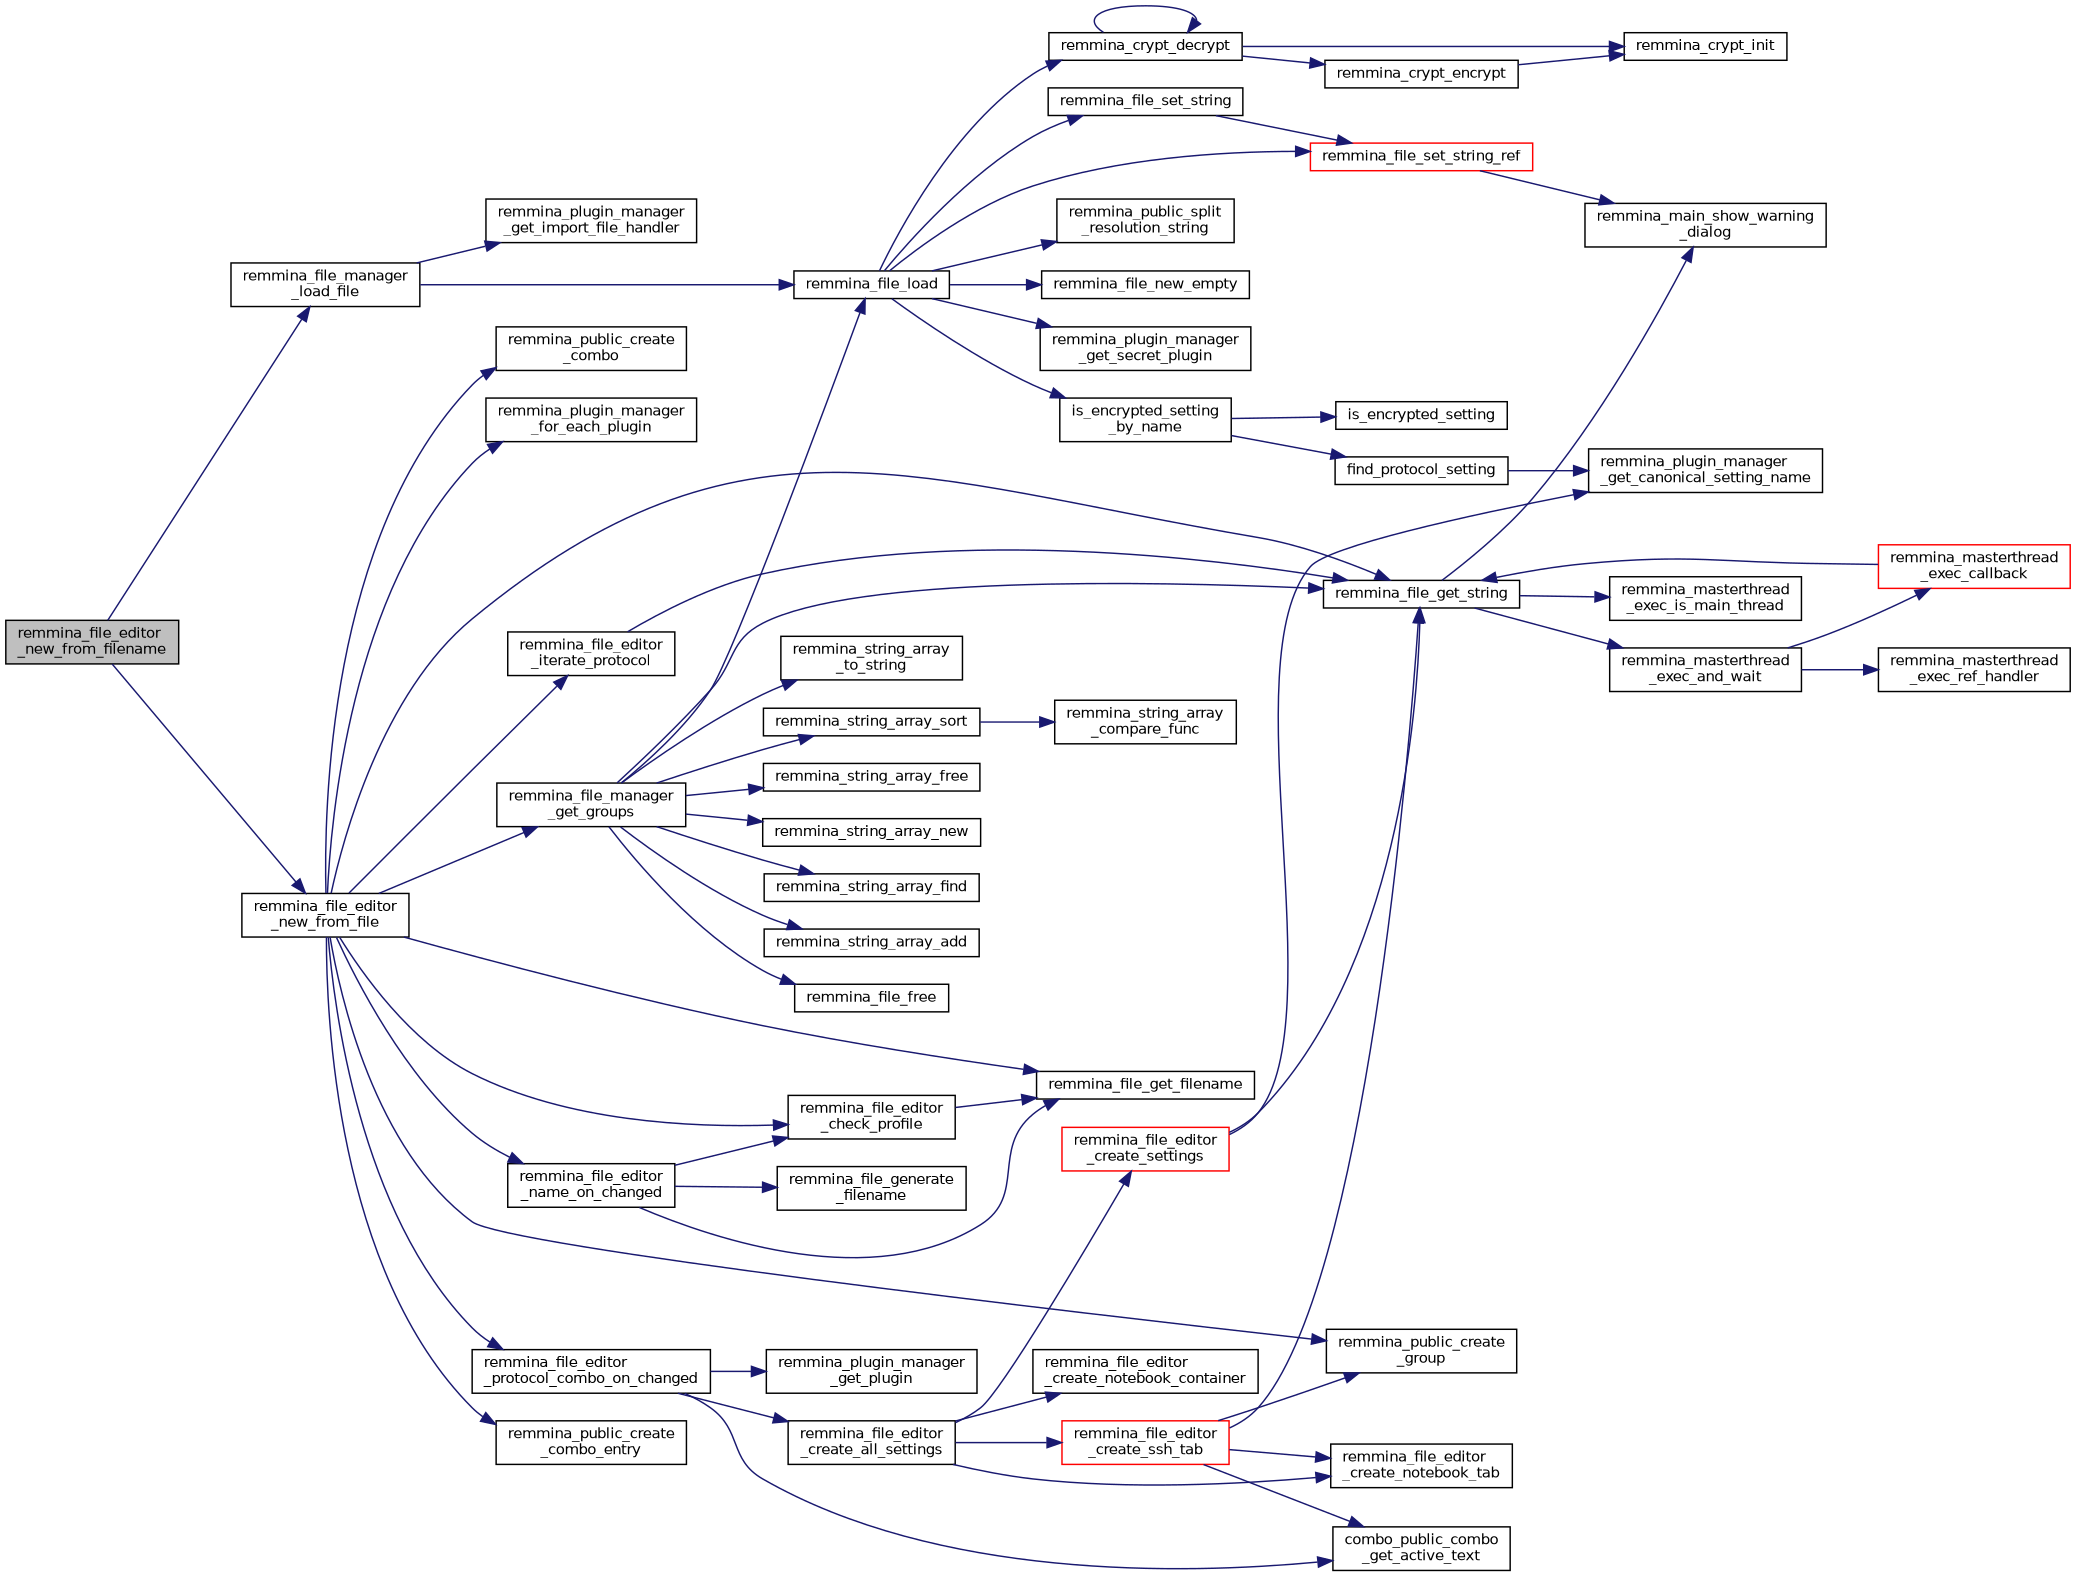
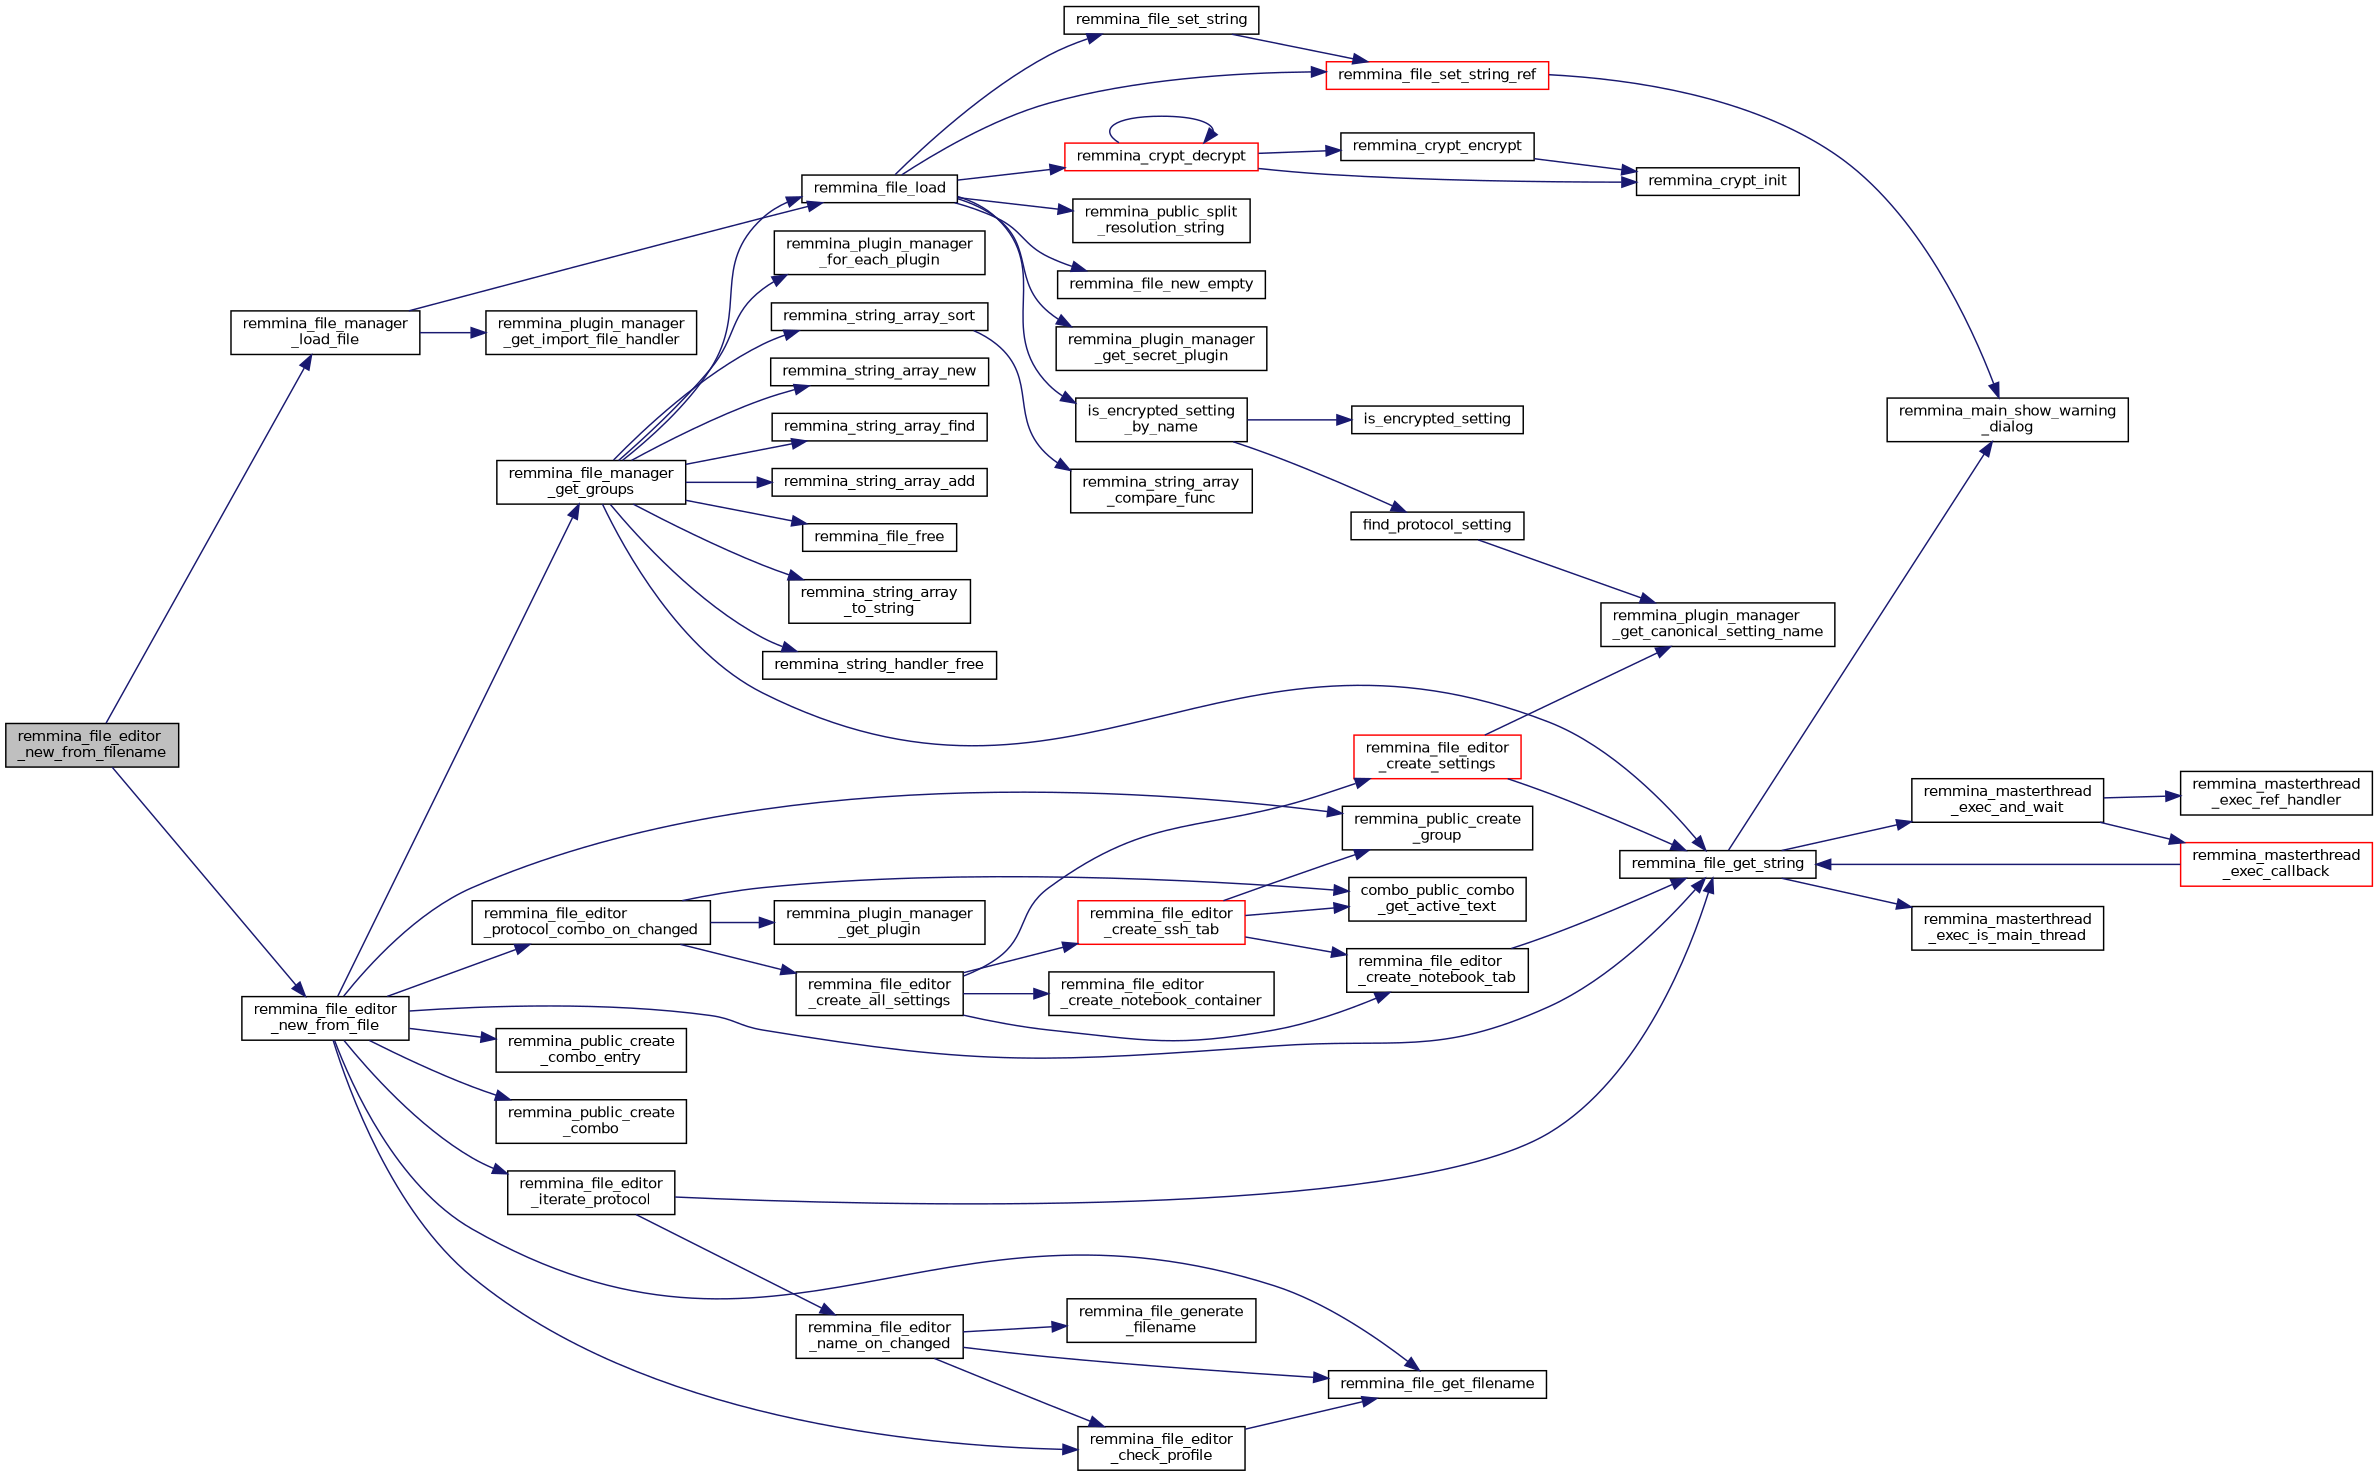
(1146, 46) -> (1161, 157)
(368, 655) -> (704, 376)
(872, 777) -> (880, 665)
(1371, 1042) -> (1593, 918)
(407, 1061) -> (729, 1261)
